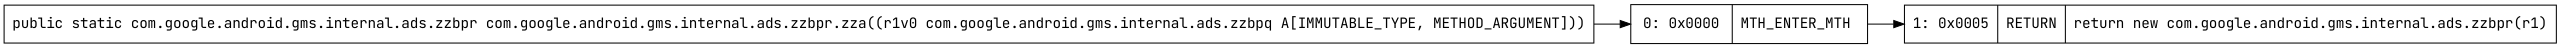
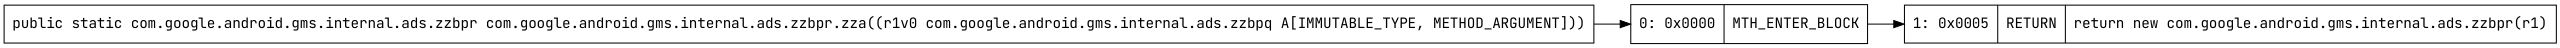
(1796, 24) -> (1796, 24)
